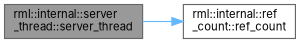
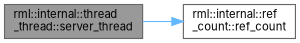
(74, 22) -> (74, 22)
